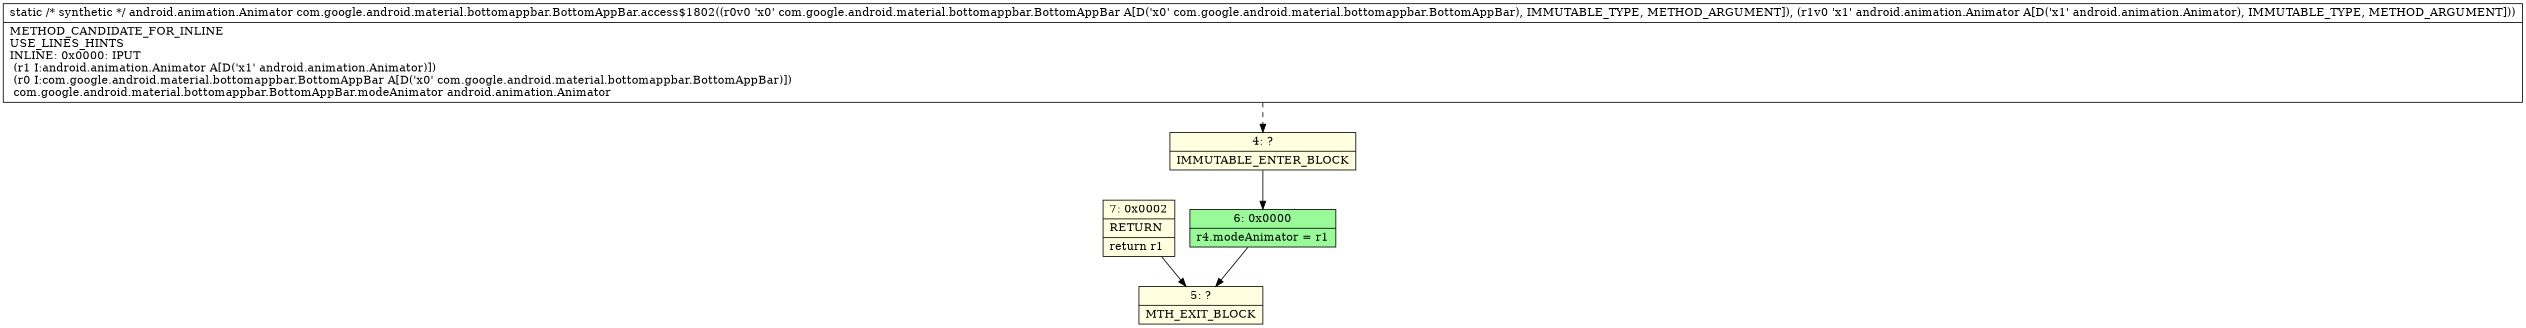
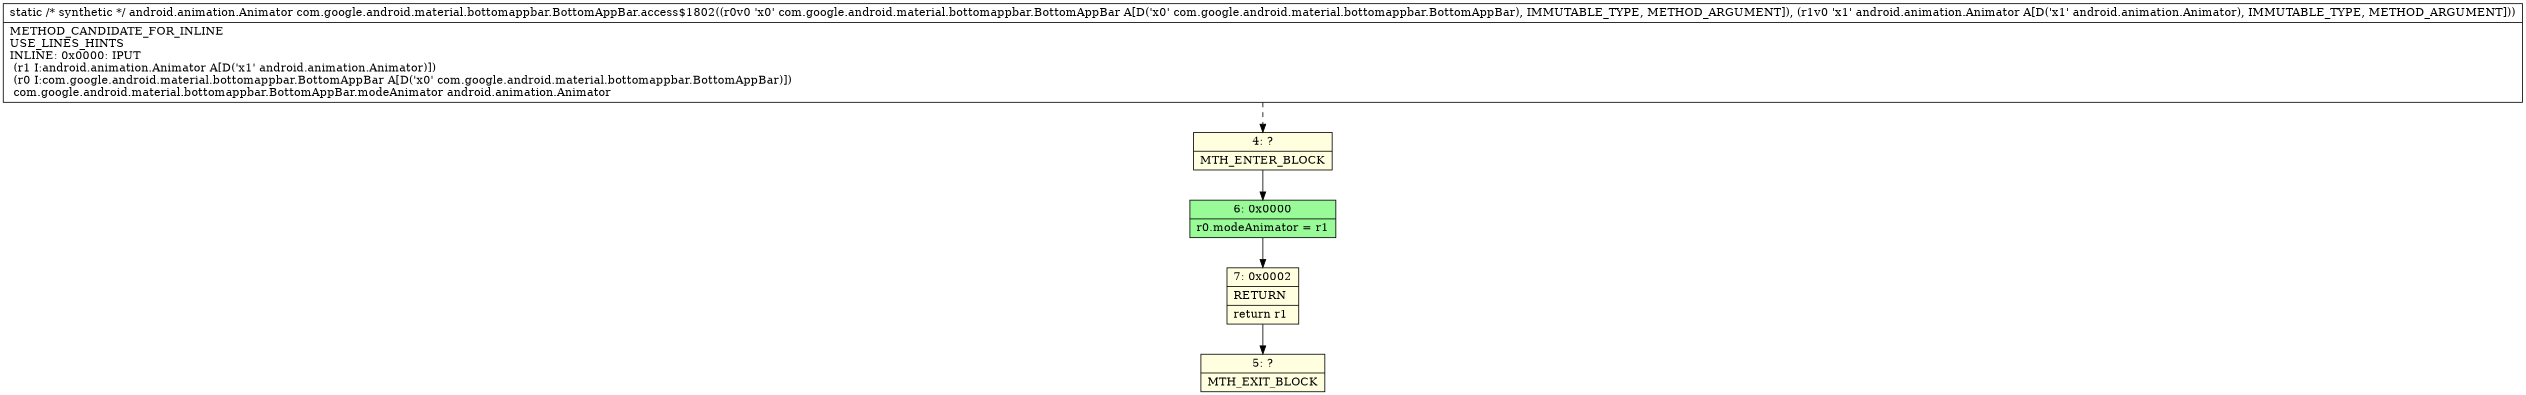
(1263, 160) -> (1263, 160)
(1263, 237) -> (1263, 228)
(1234, 264) -> (1263, 249)
